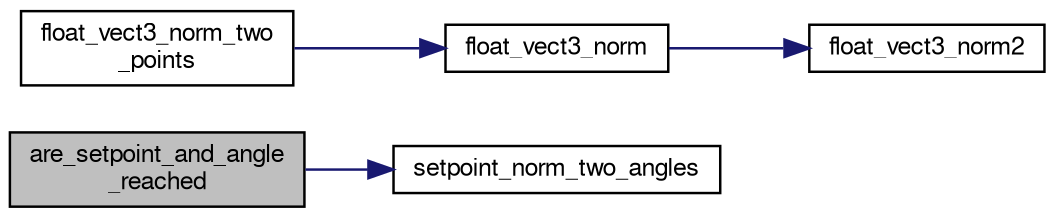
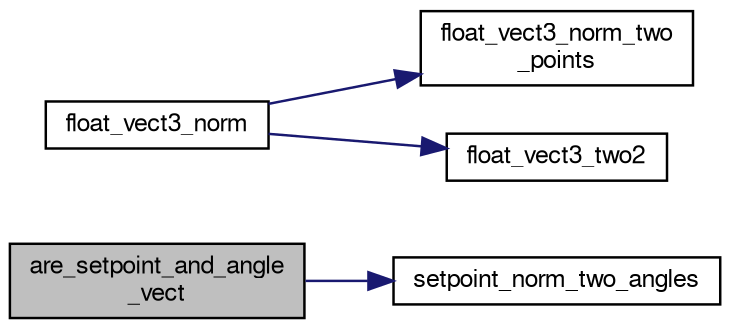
(357, 48) -> (332, 91)
(927, 48) -> (557, 157)
(157, 170) -> (157, 281)
